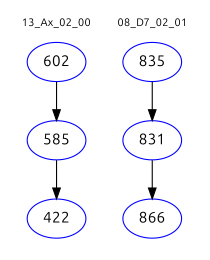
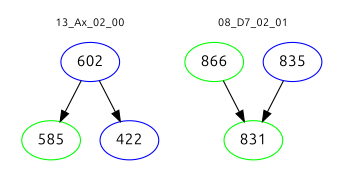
(57, 140) -> (51, 140)
(152, 140) -> (253, 140)
(57, 174) -> (107, 96)
(152, 174) -> (231, 96)
(152, 219) -> (214, 62)
